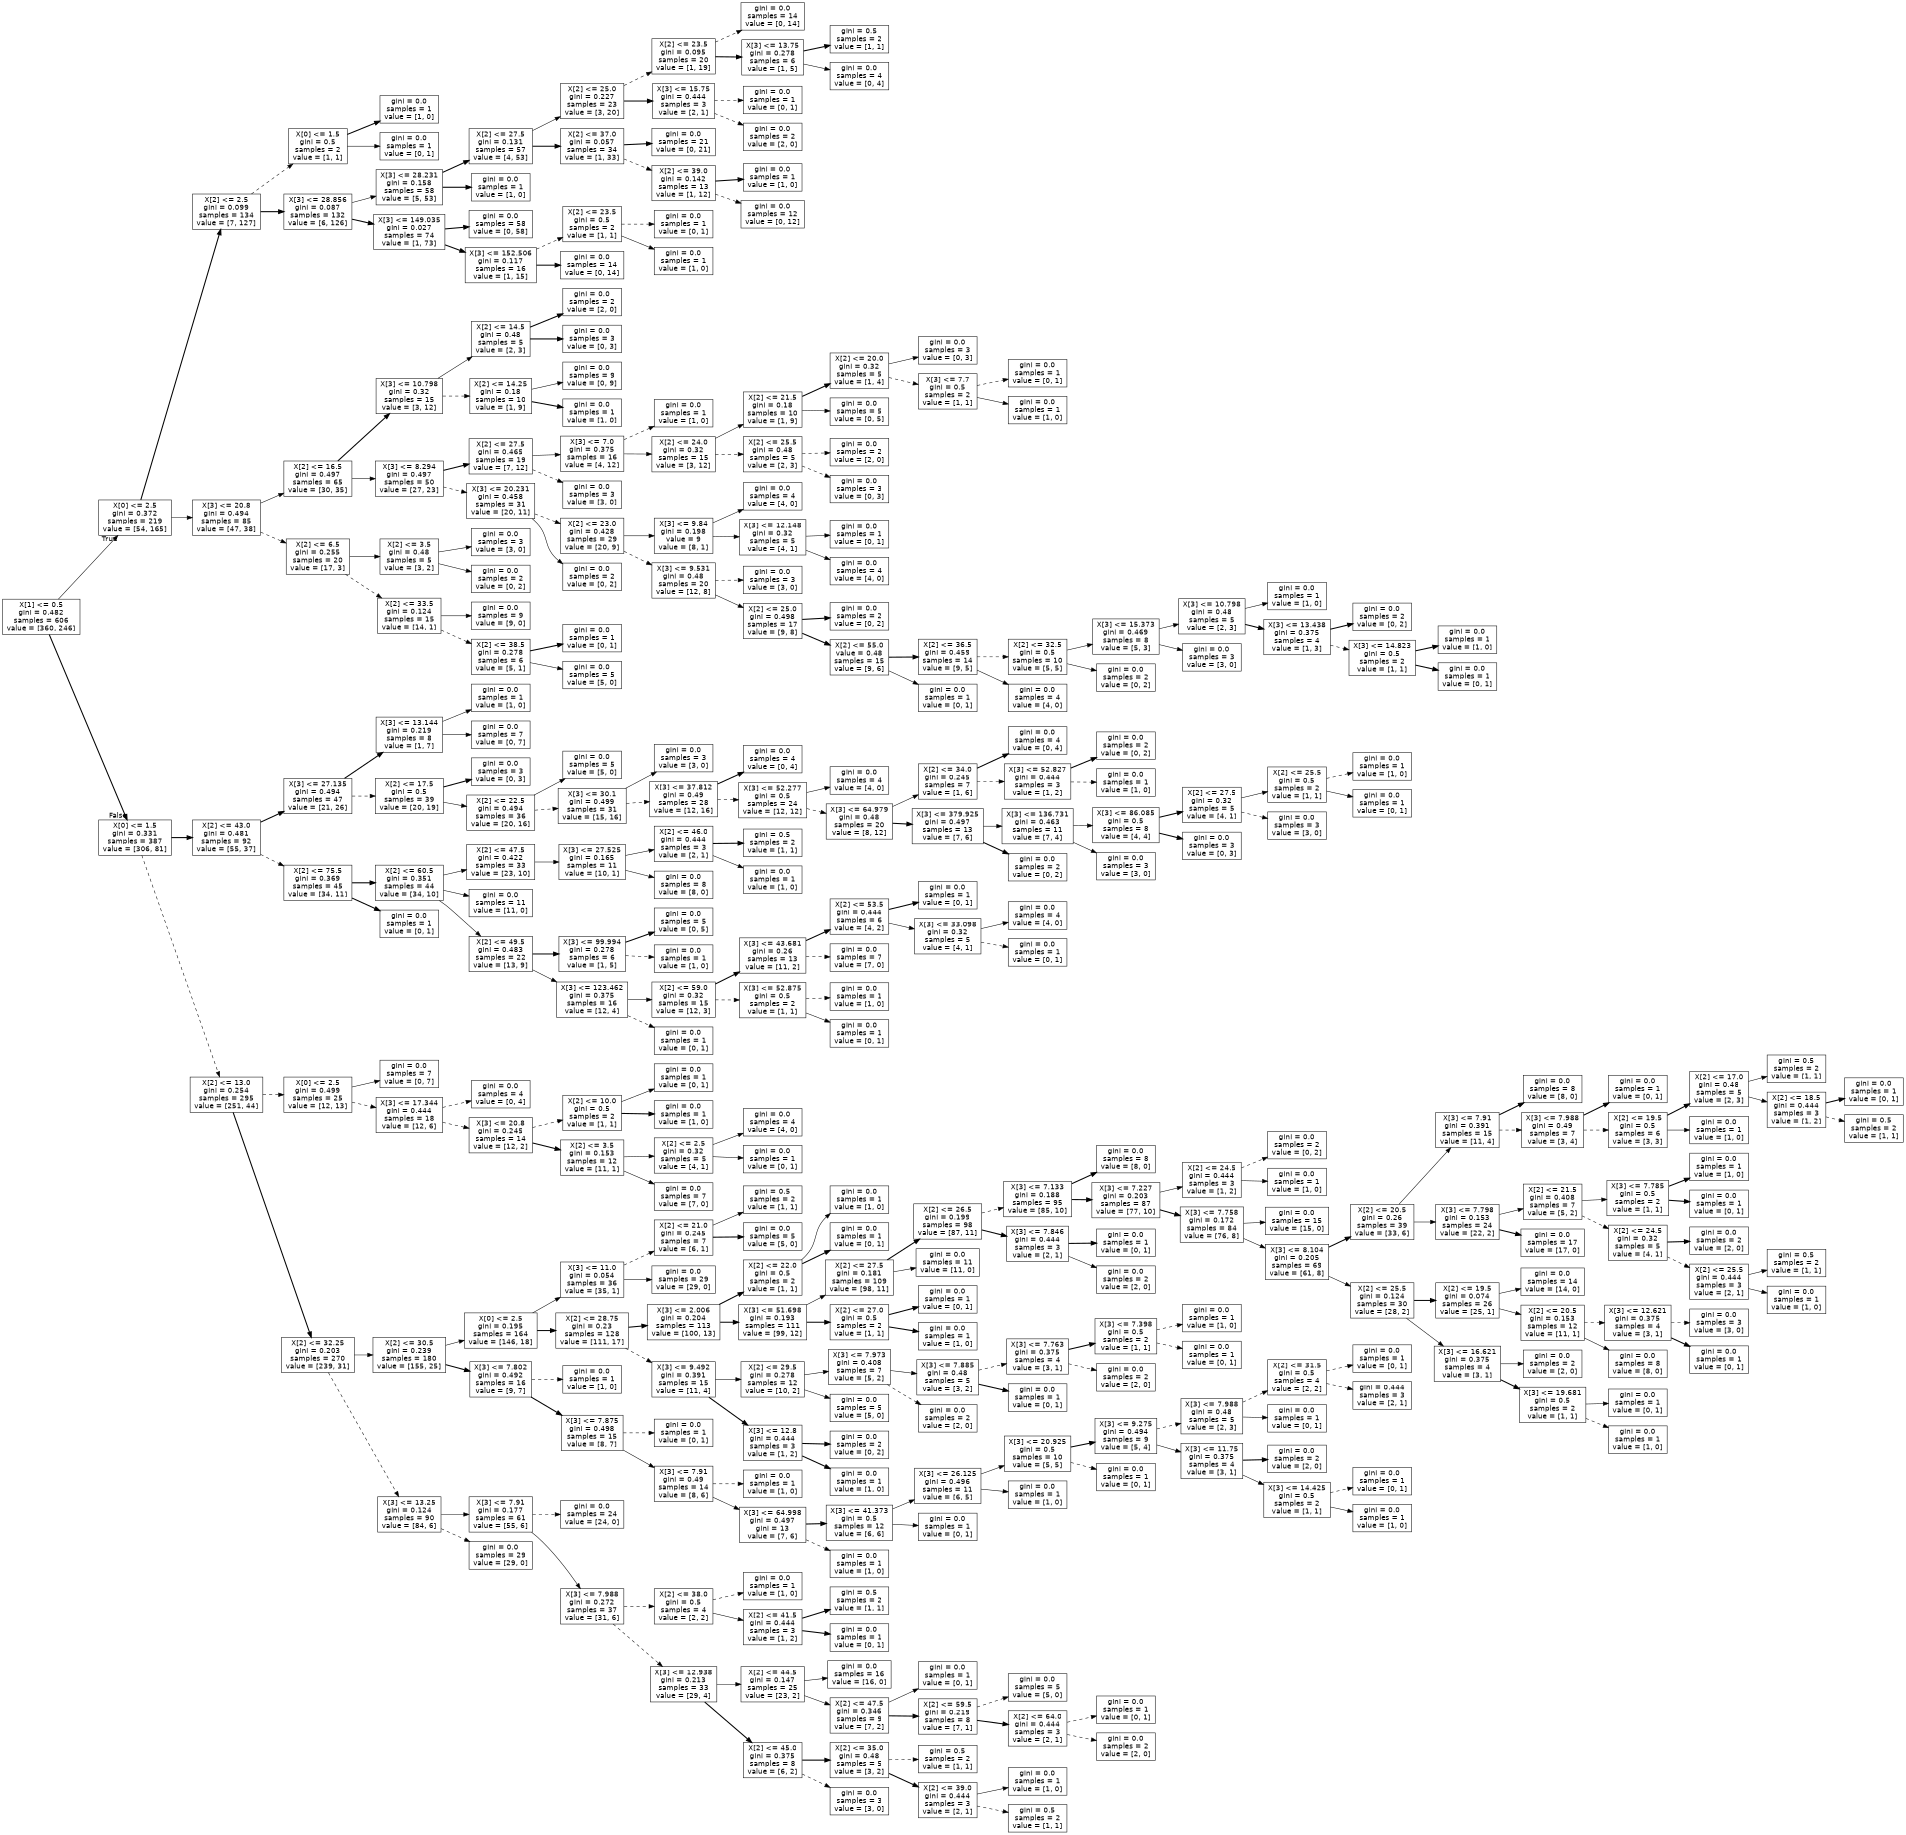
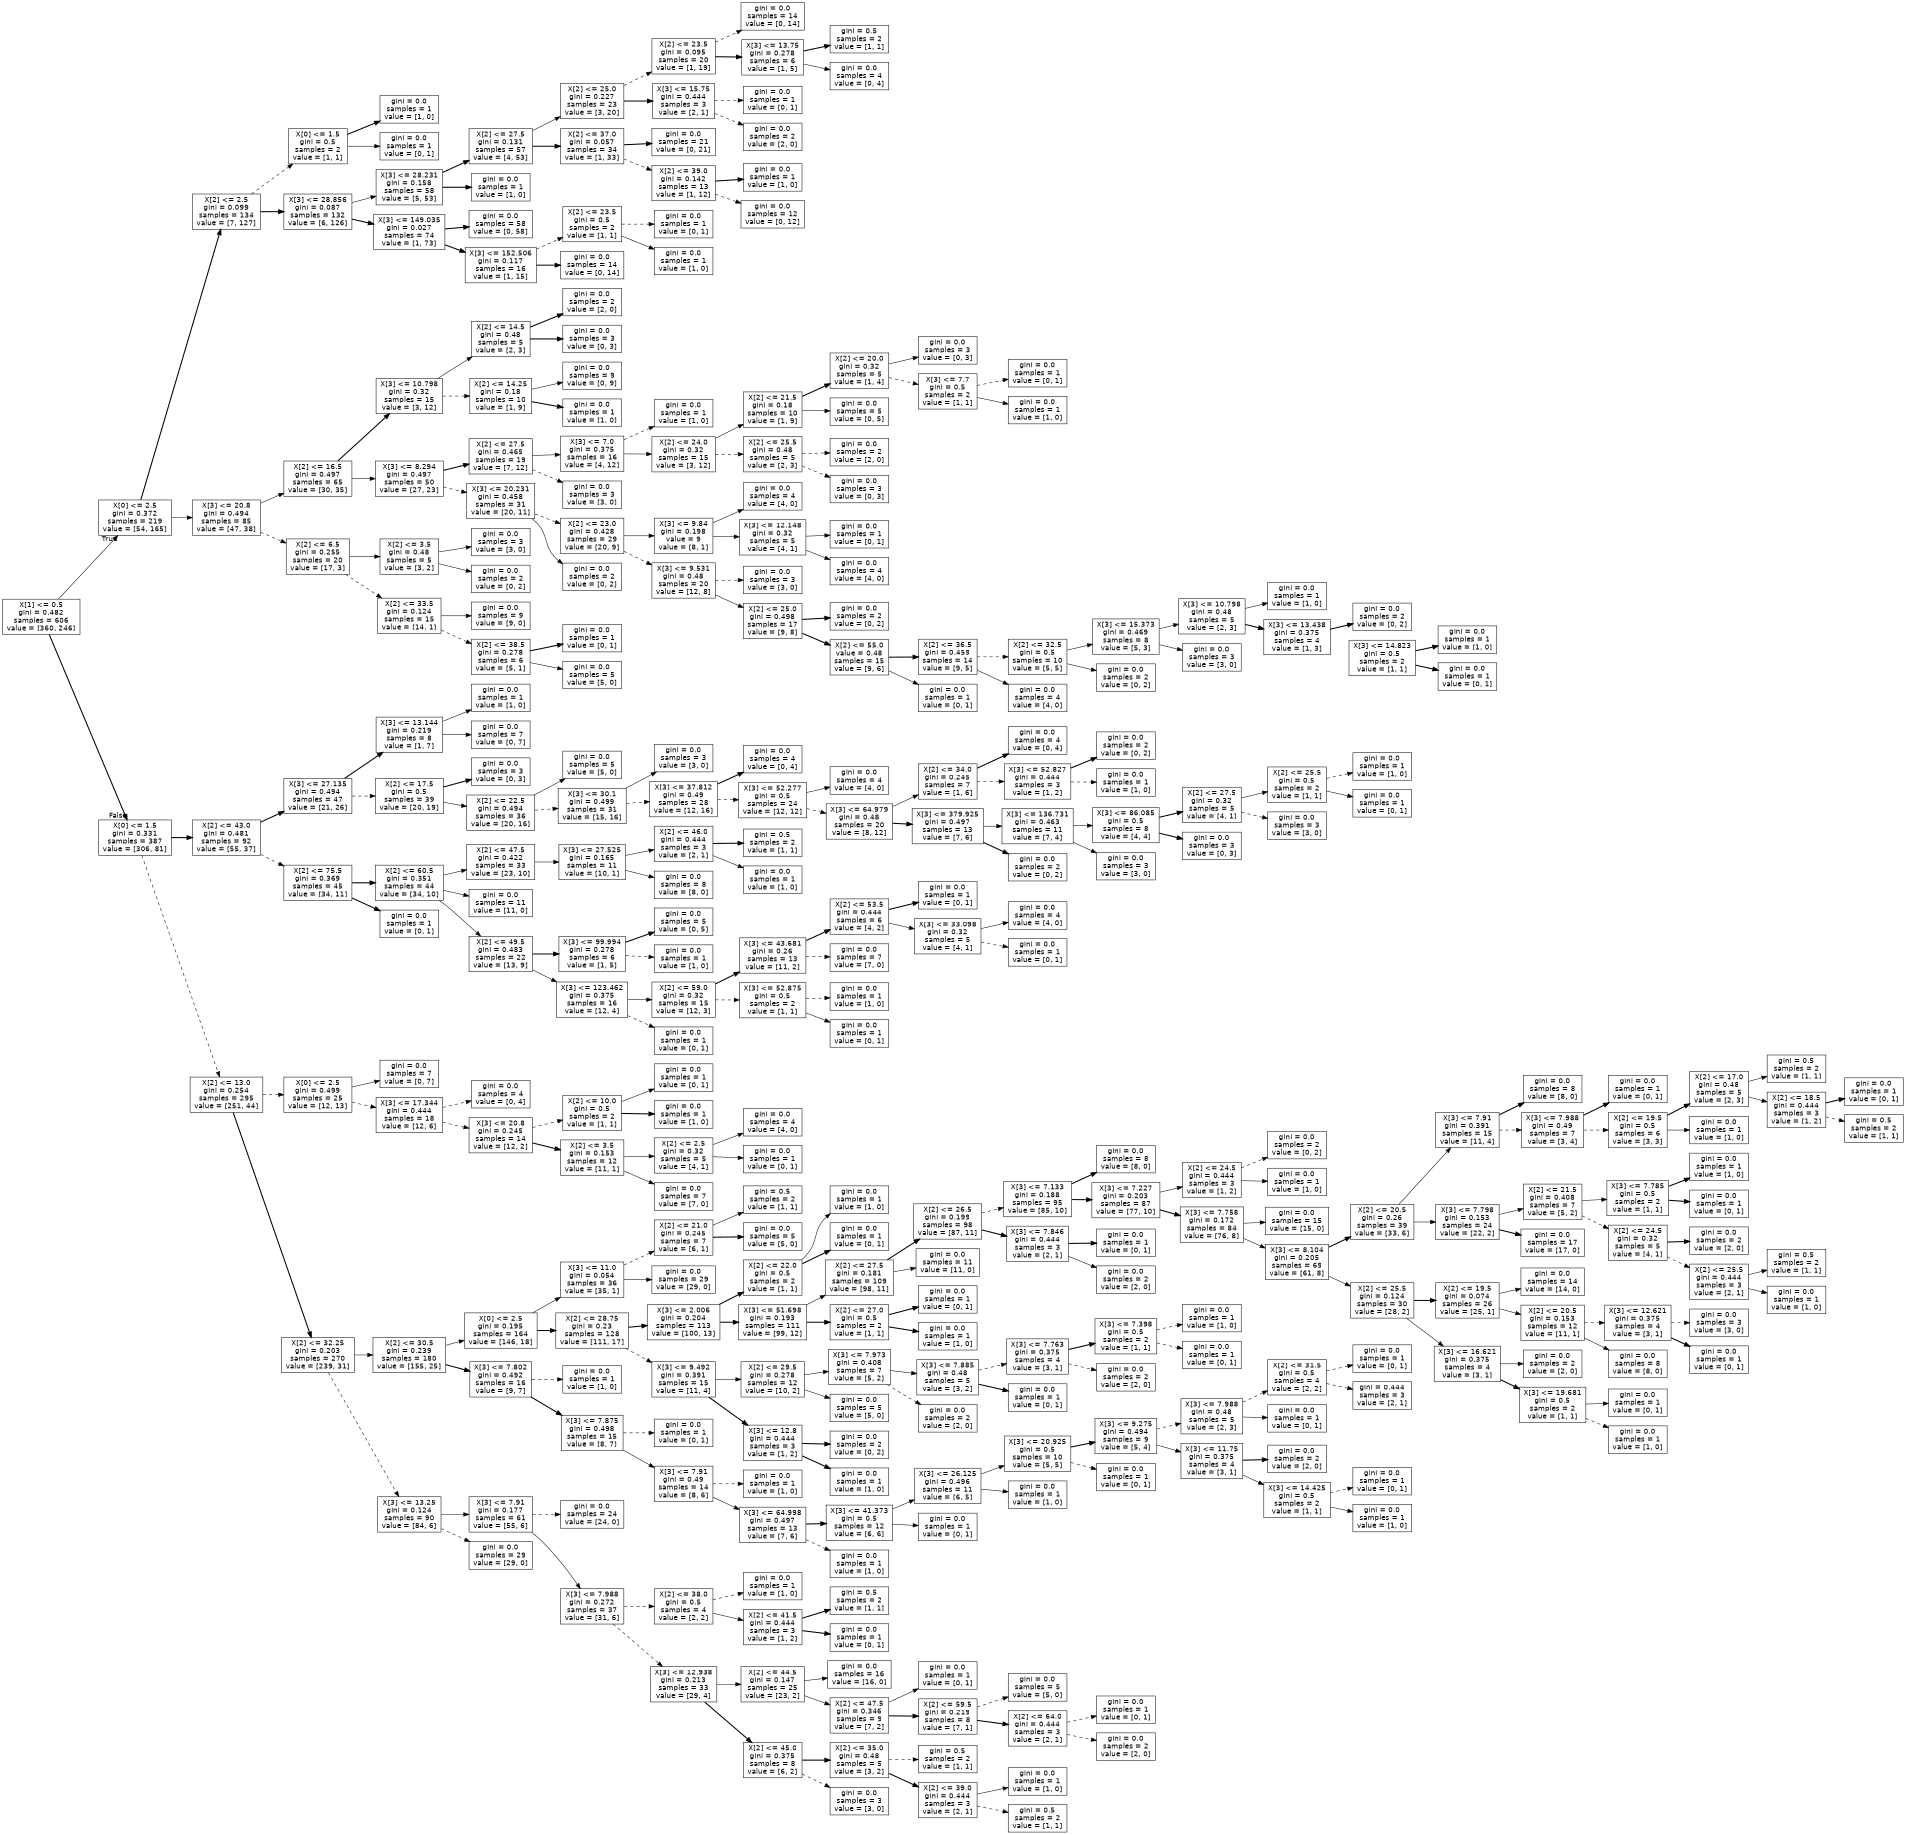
(1337, 647) -> none
(773, 1525) -> (773, 1525)
